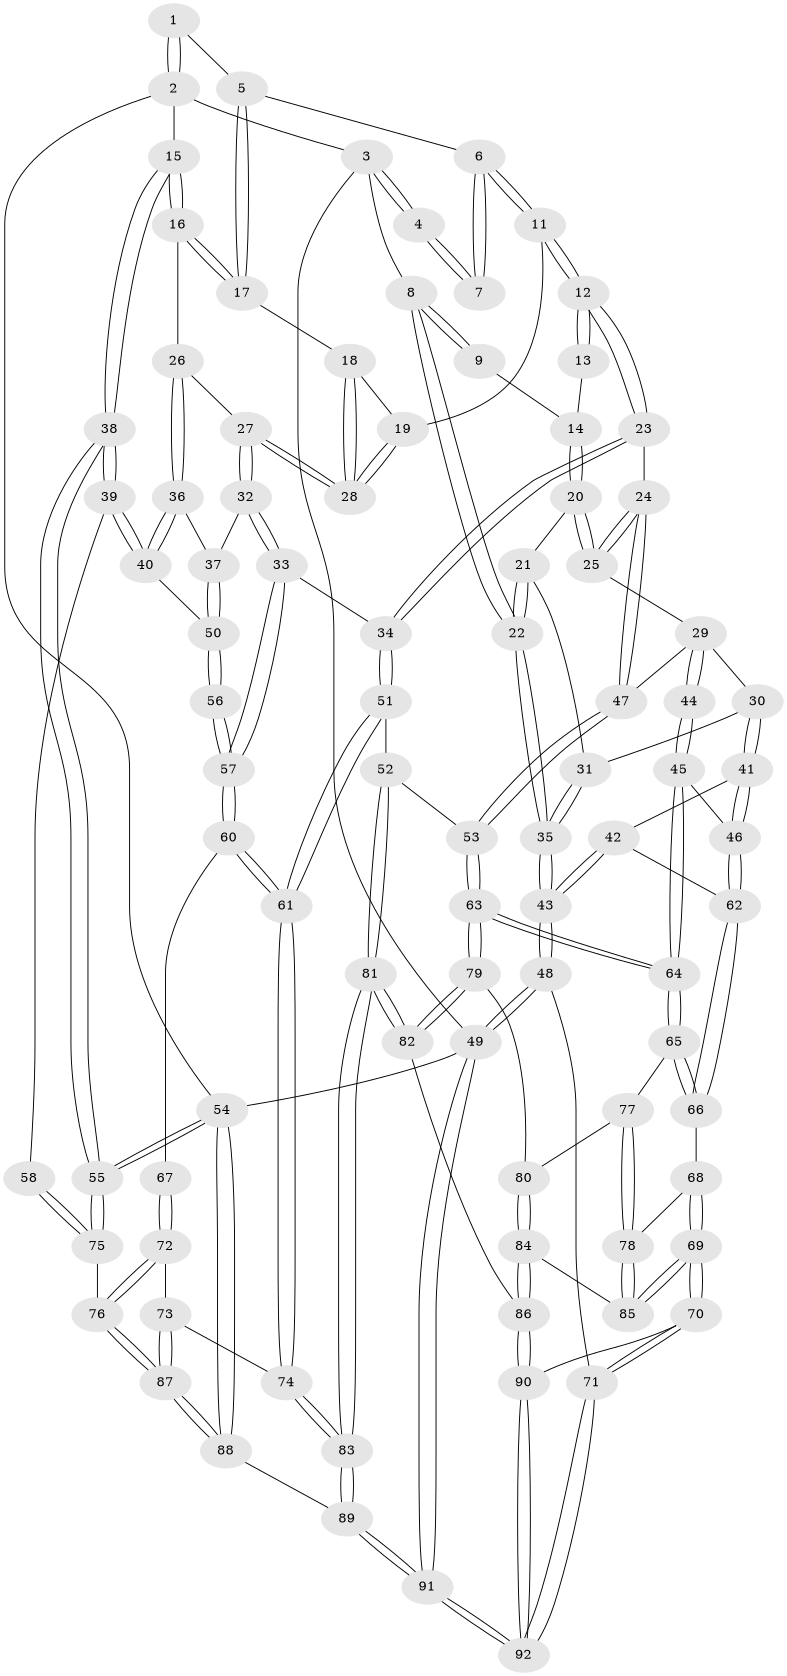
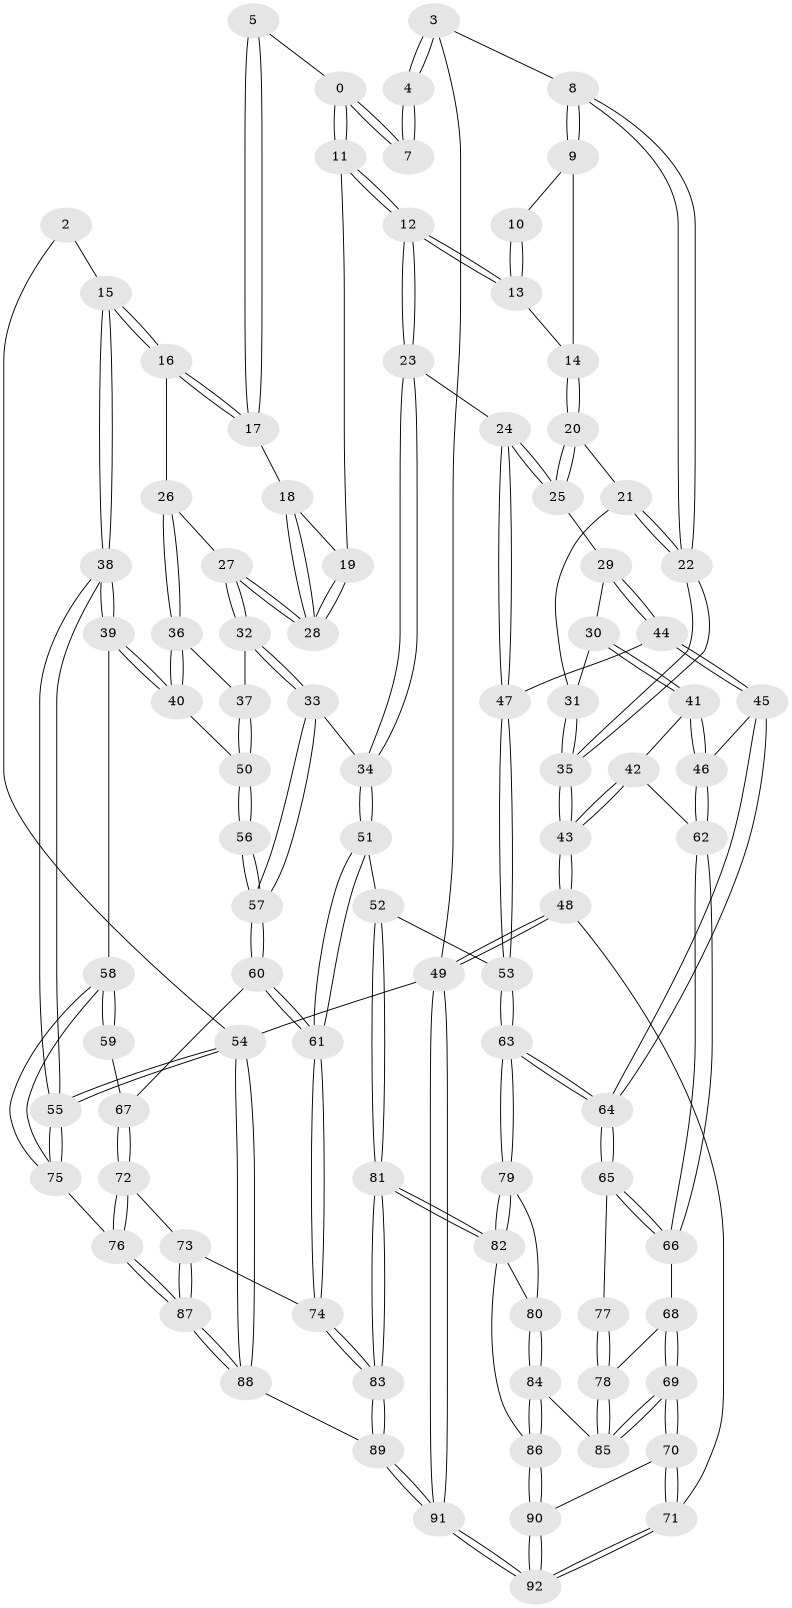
(174, 21) -> none
(268, 127) -> none
(480, 157) -> (340, 89)
none -> (516, 225)
(661, 668) -> (592, 665)
none -> (109, 1042)
(583, 1140) -> (517, 1281)
